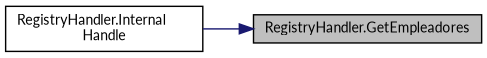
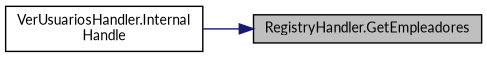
(104, 29) -> (104, 29)
